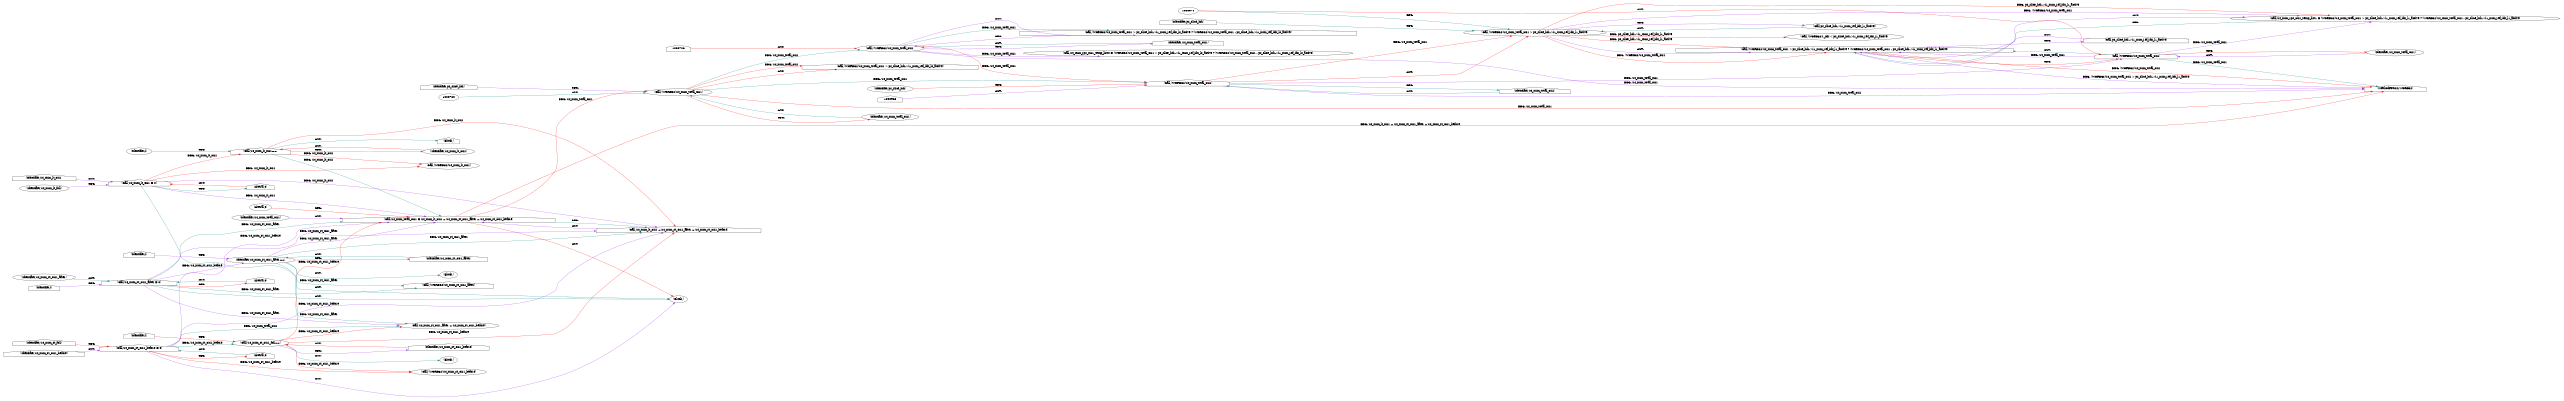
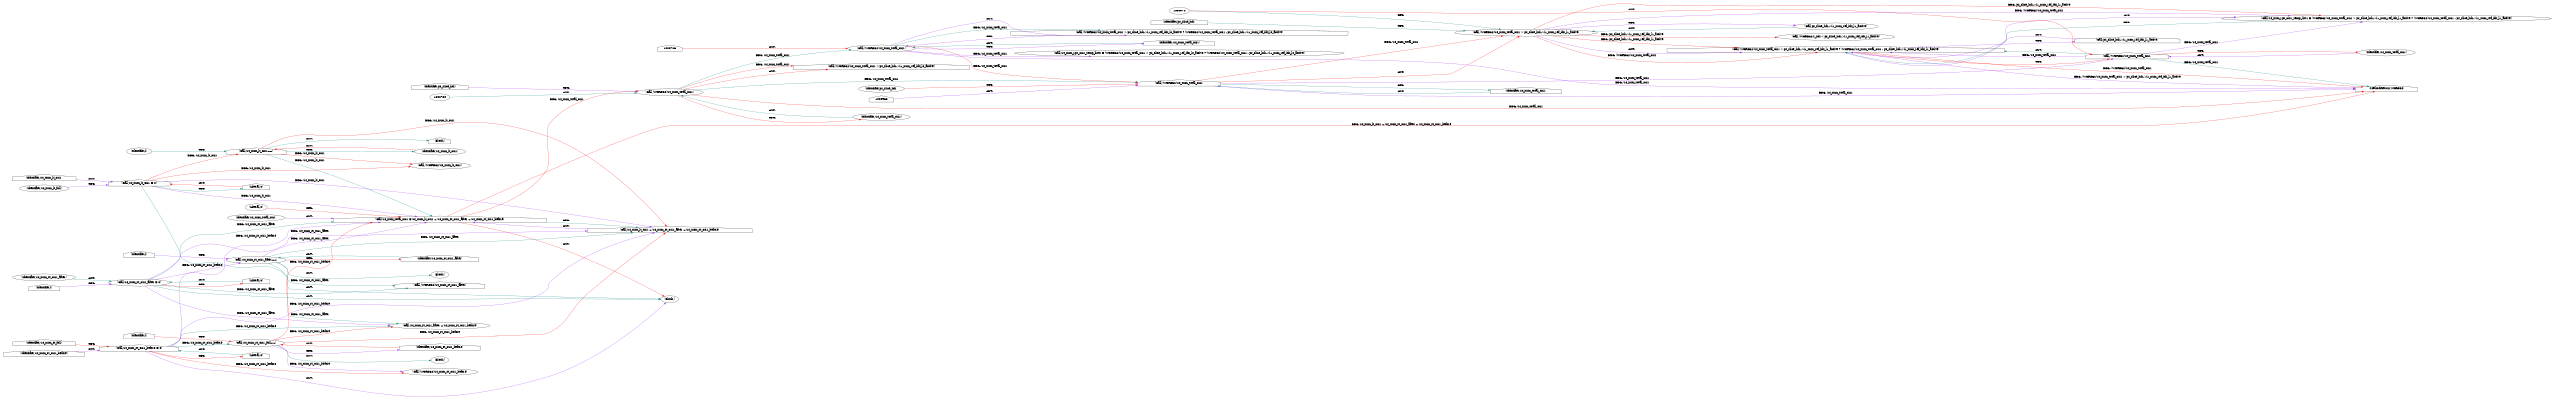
(261, 260) -> (256, 260)
(139, 283) -> (139, 283)
(261, 326) -> (256, 327)
(340, 370) -> (332, 370)
